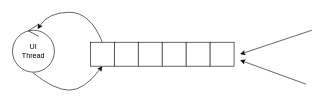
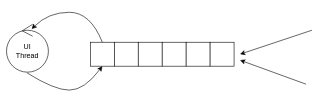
(33, 48) -> (27, 48)
